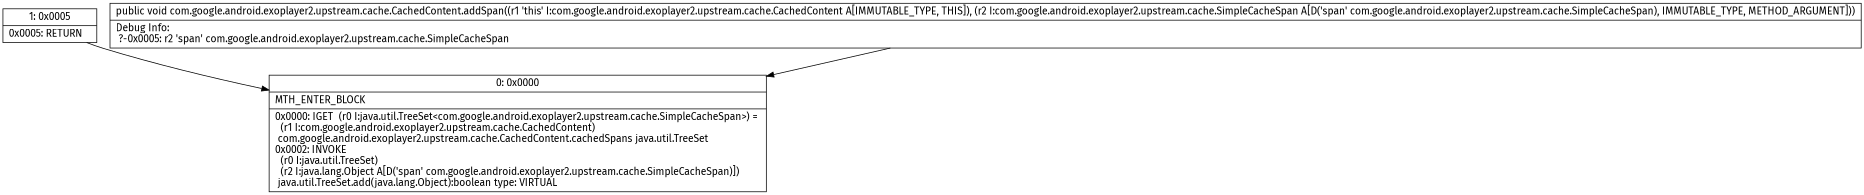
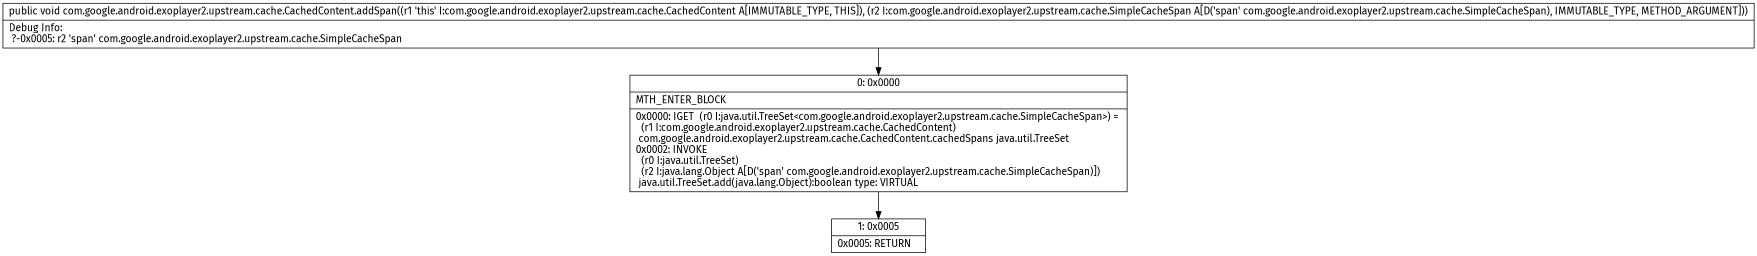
(174, 68) -> (879, 202)
